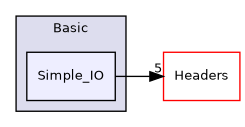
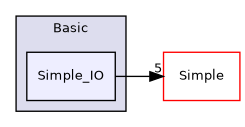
(202, 76) -> (202, 76)
